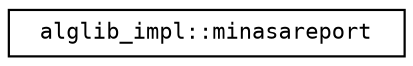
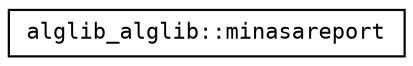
(207, 33) -> (207, 33)
